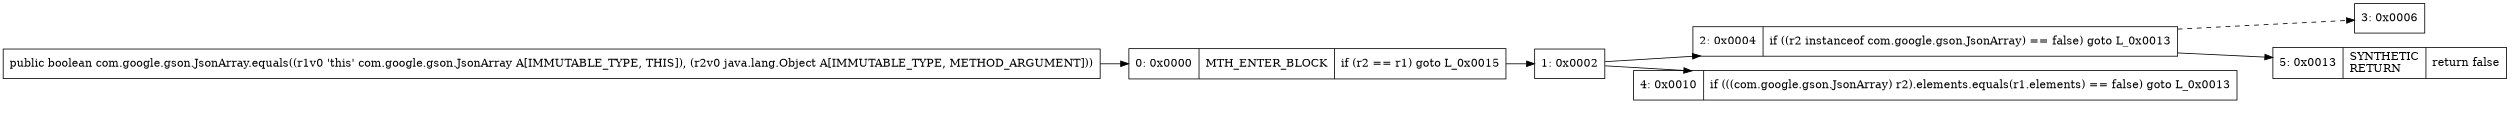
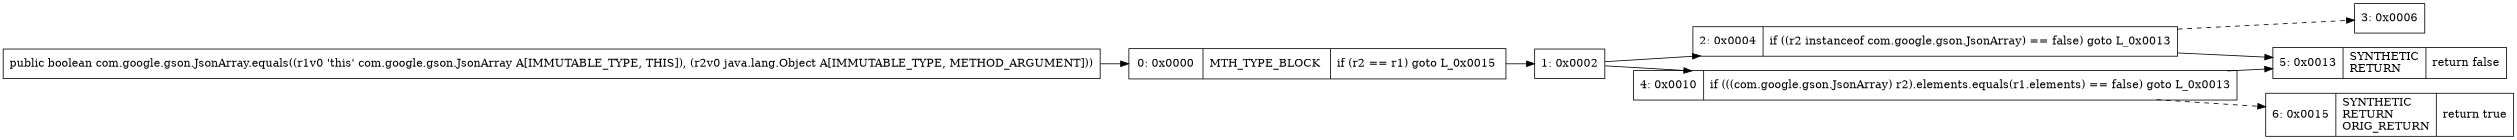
(1267, 63) -> (1265, 63)
none -> (2246, 70)
none -> (2390, 115)
